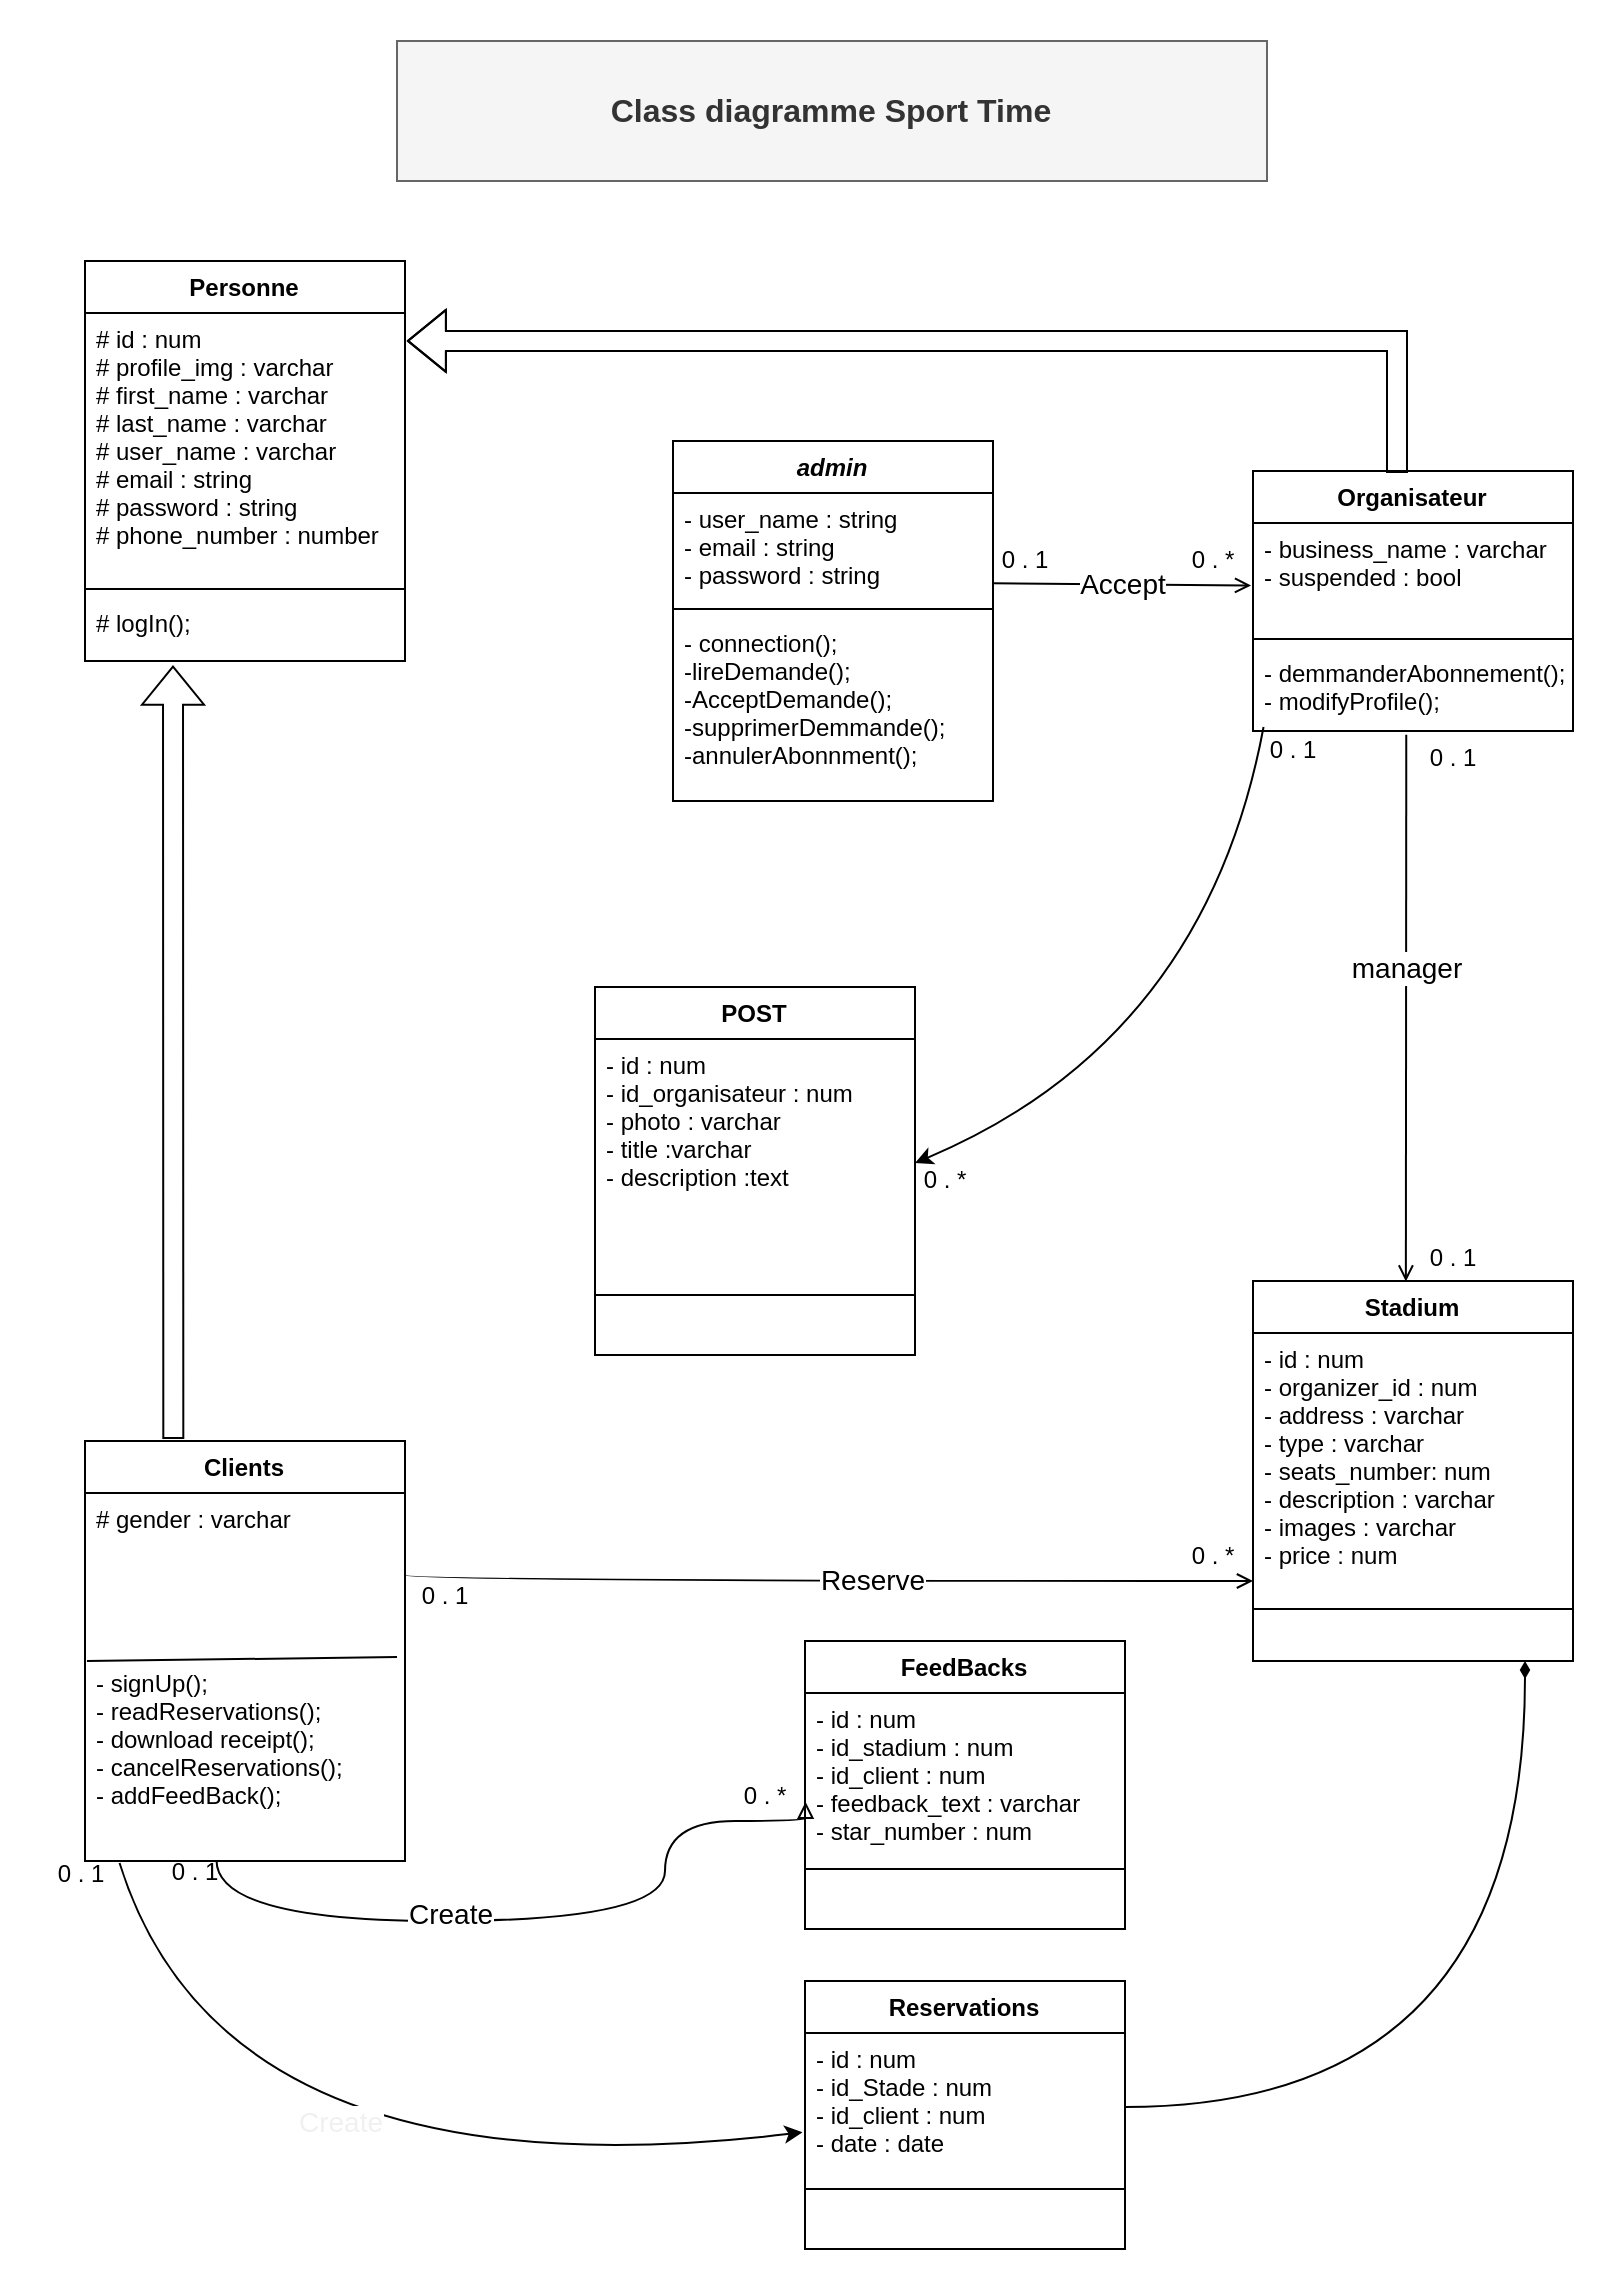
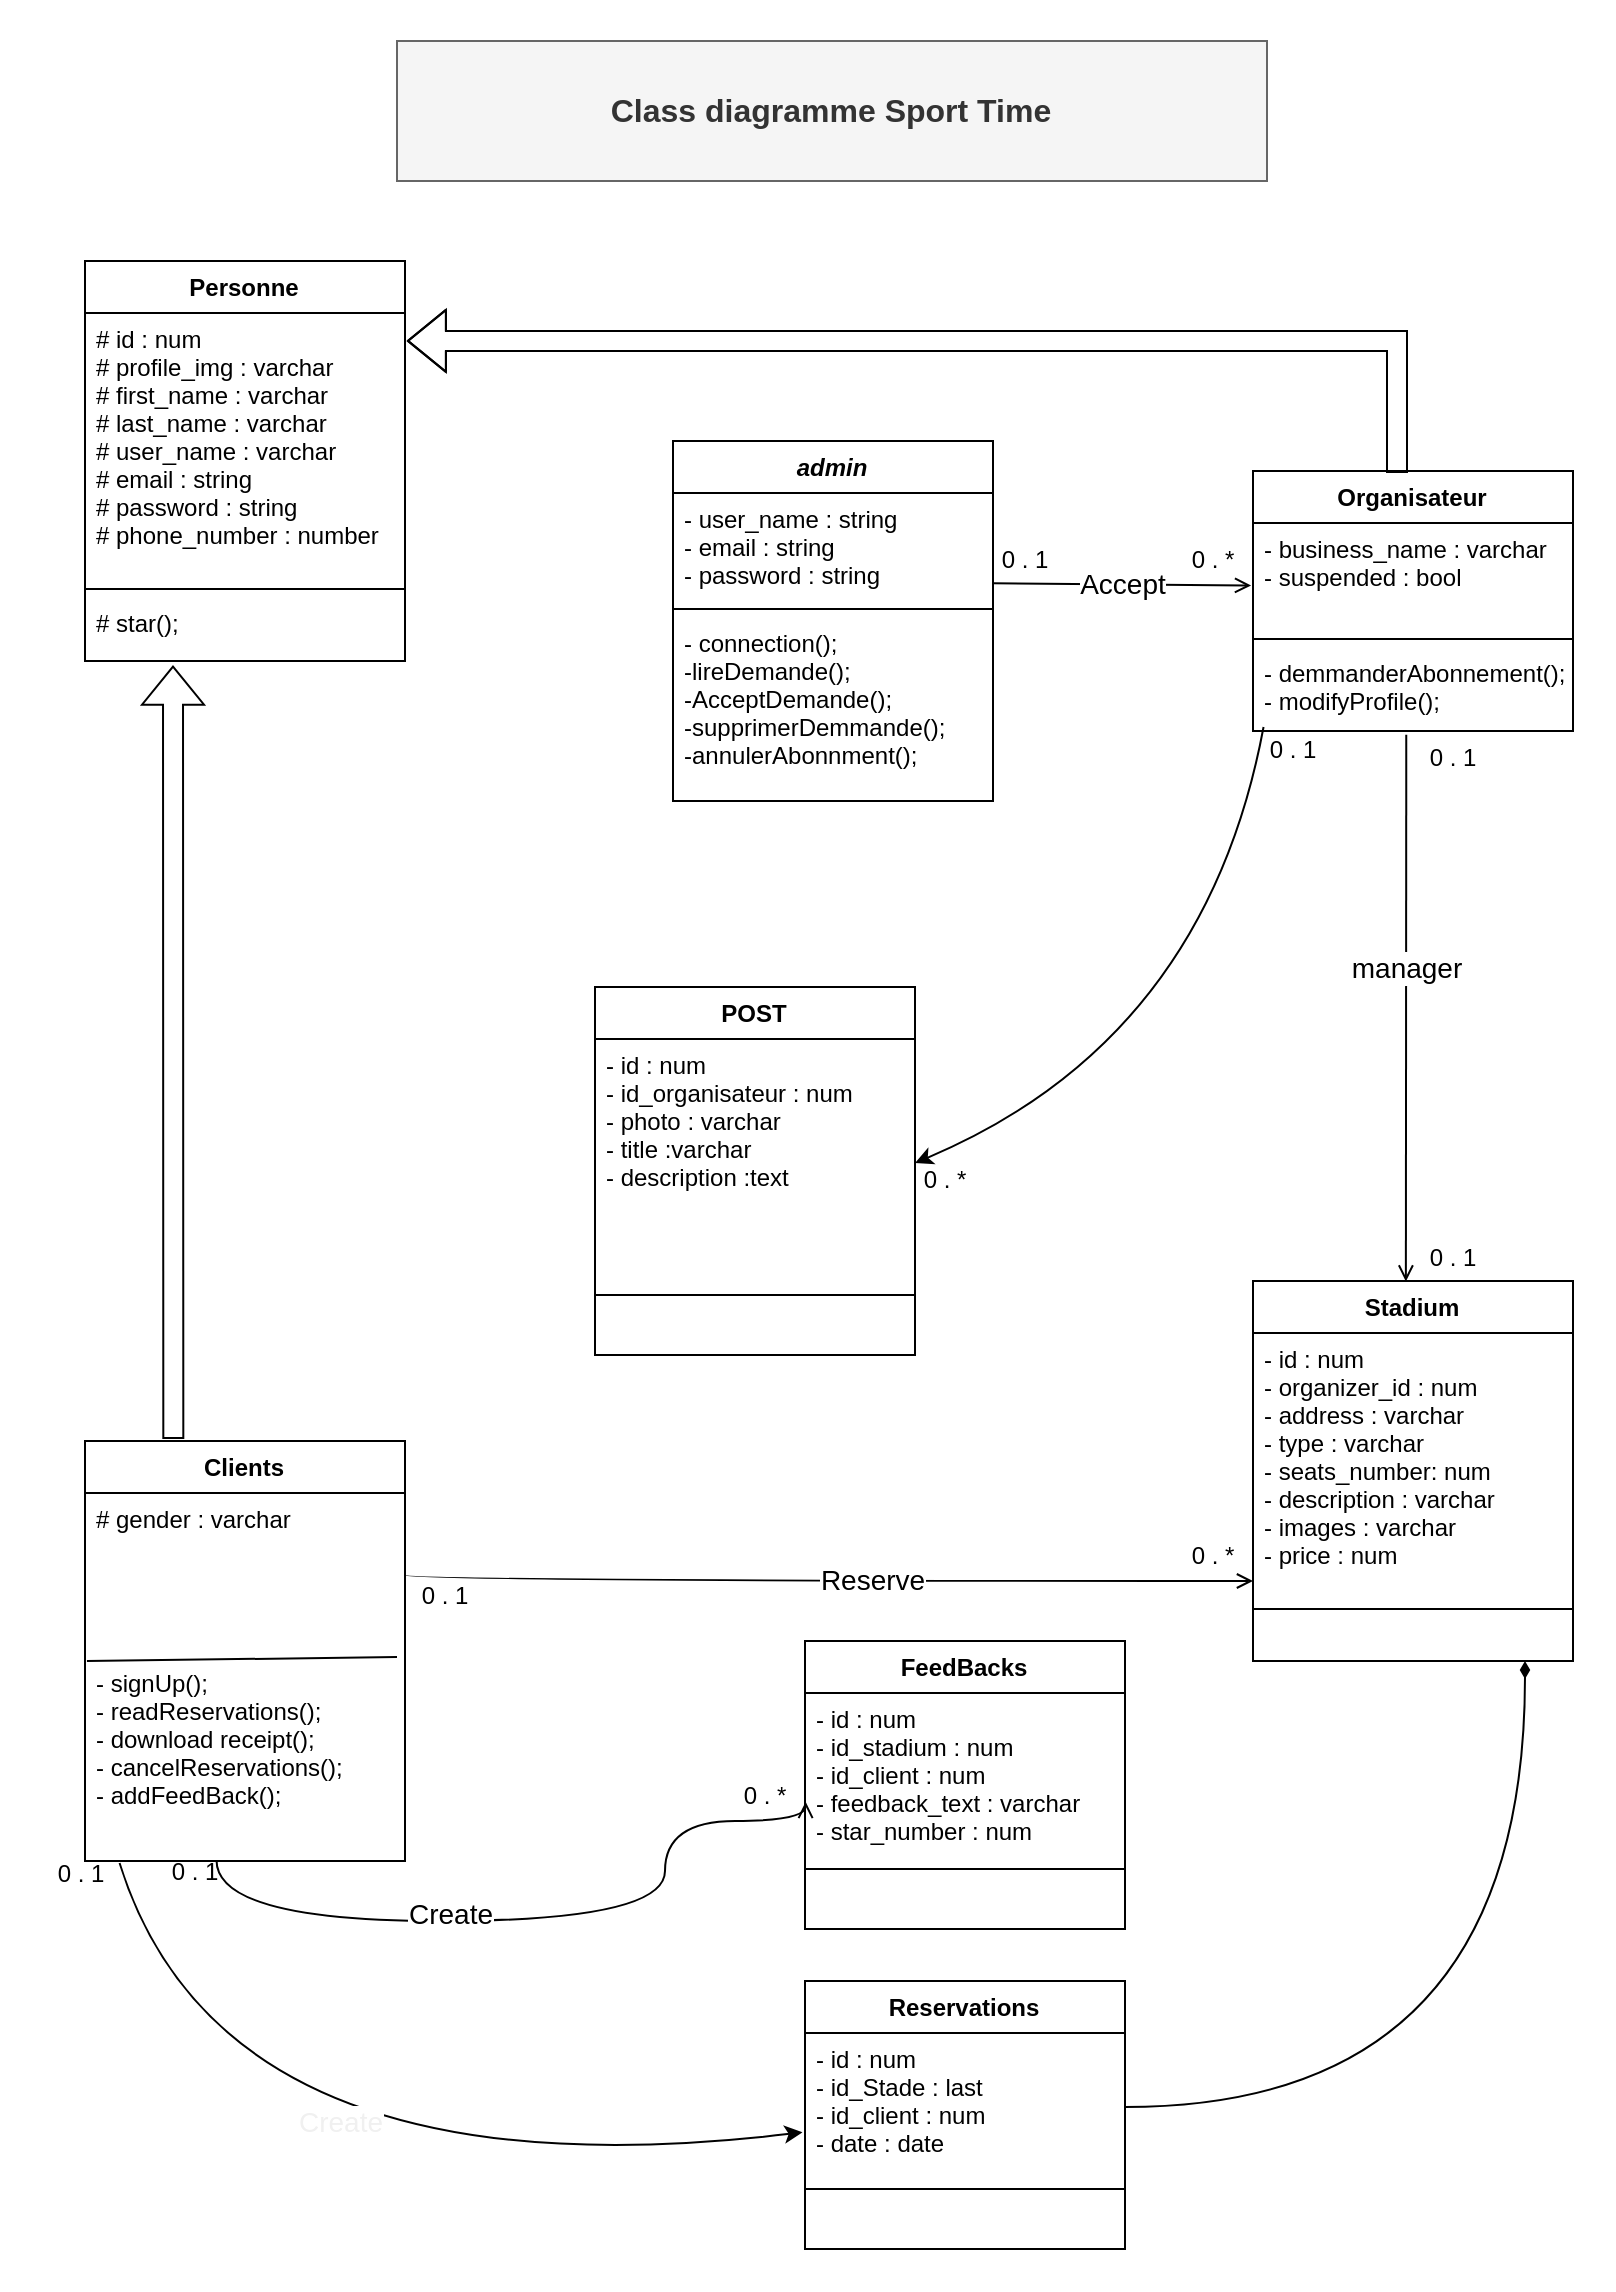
(154, 624) -> (150, 624)
(778, 1821) -> (779, 1819)
(868, 2060) -> (868, 2060)
